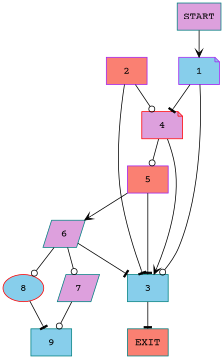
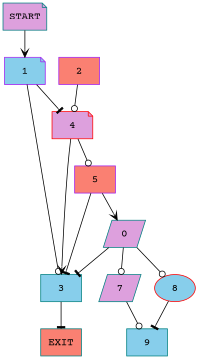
(199, 17) -> (25, 17)
(119, 179) -> none
(64, 234) -> (124, 234)
